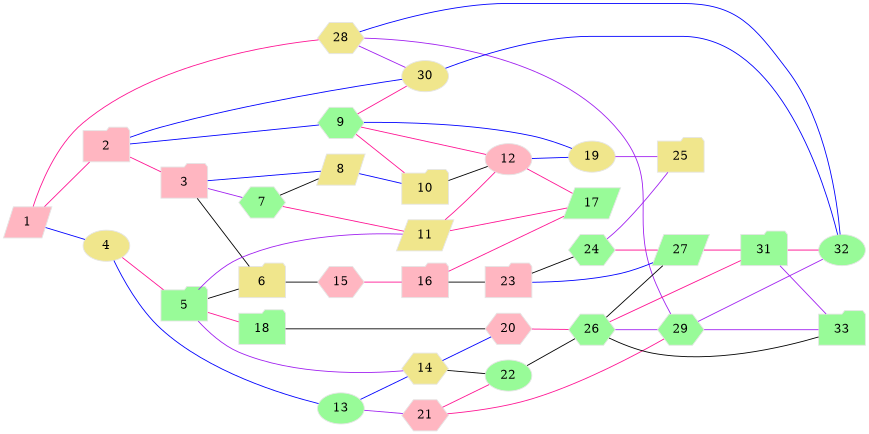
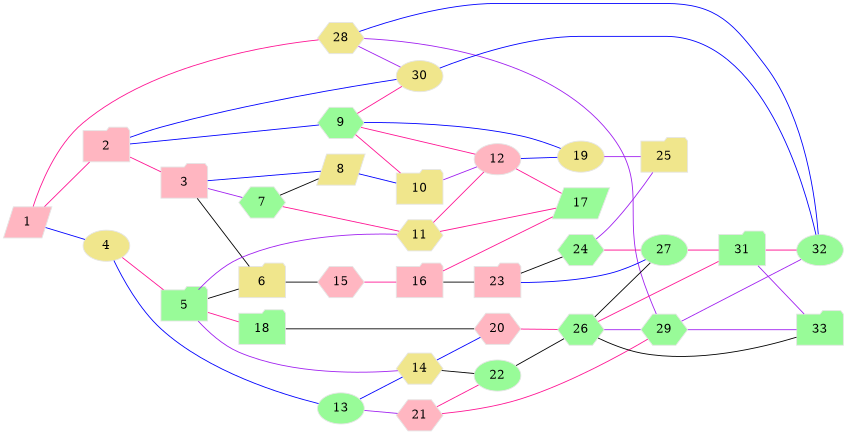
(468, 173) -> (460, 173)
(425, 235) -> (420, 235)
(681, 250) -> (664, 250)
